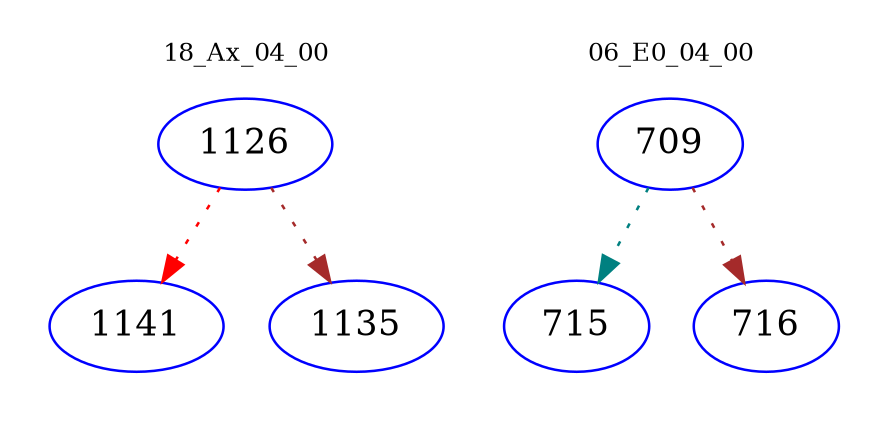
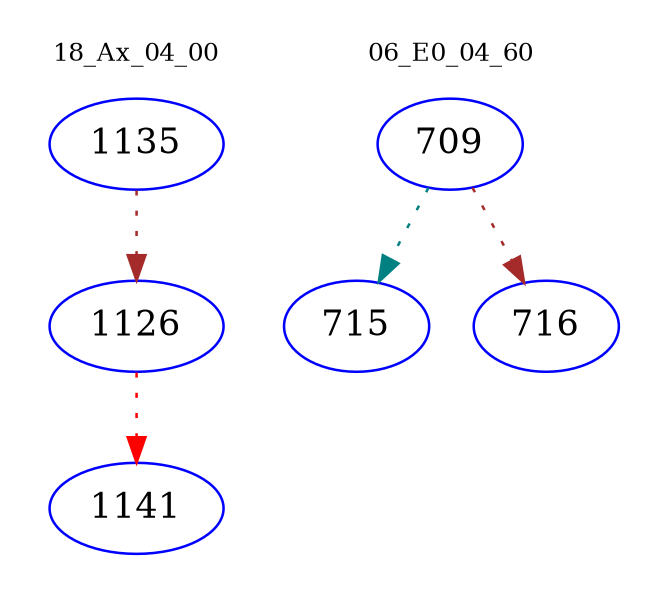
(671, 54) -> (451, 54)
(294, 224) -> (137, 223)
